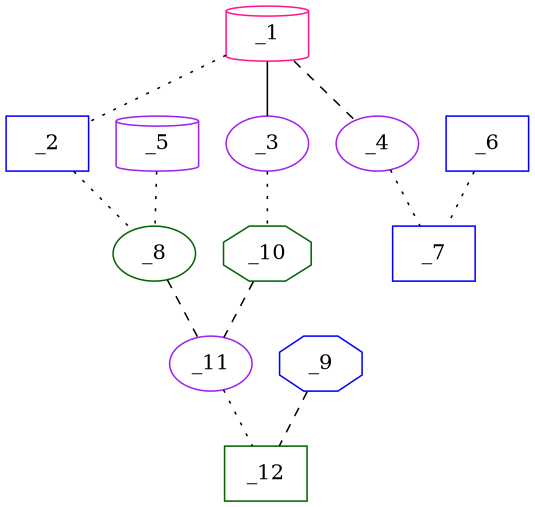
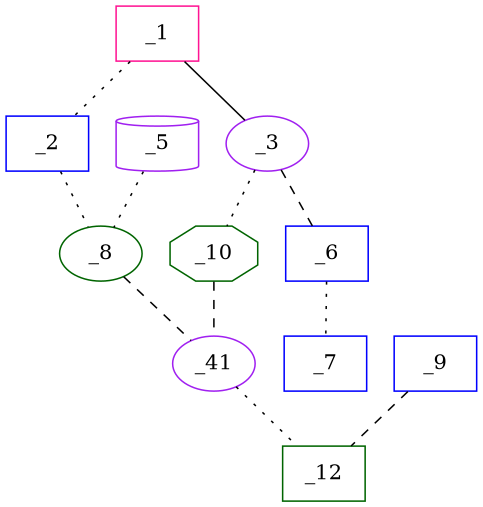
(267, 34) -> (157, 34)
(377, 144) -> none
none -> (297, 198)
(211, 364) -> (214, 364)
(321, 364) -> (435, 364)
